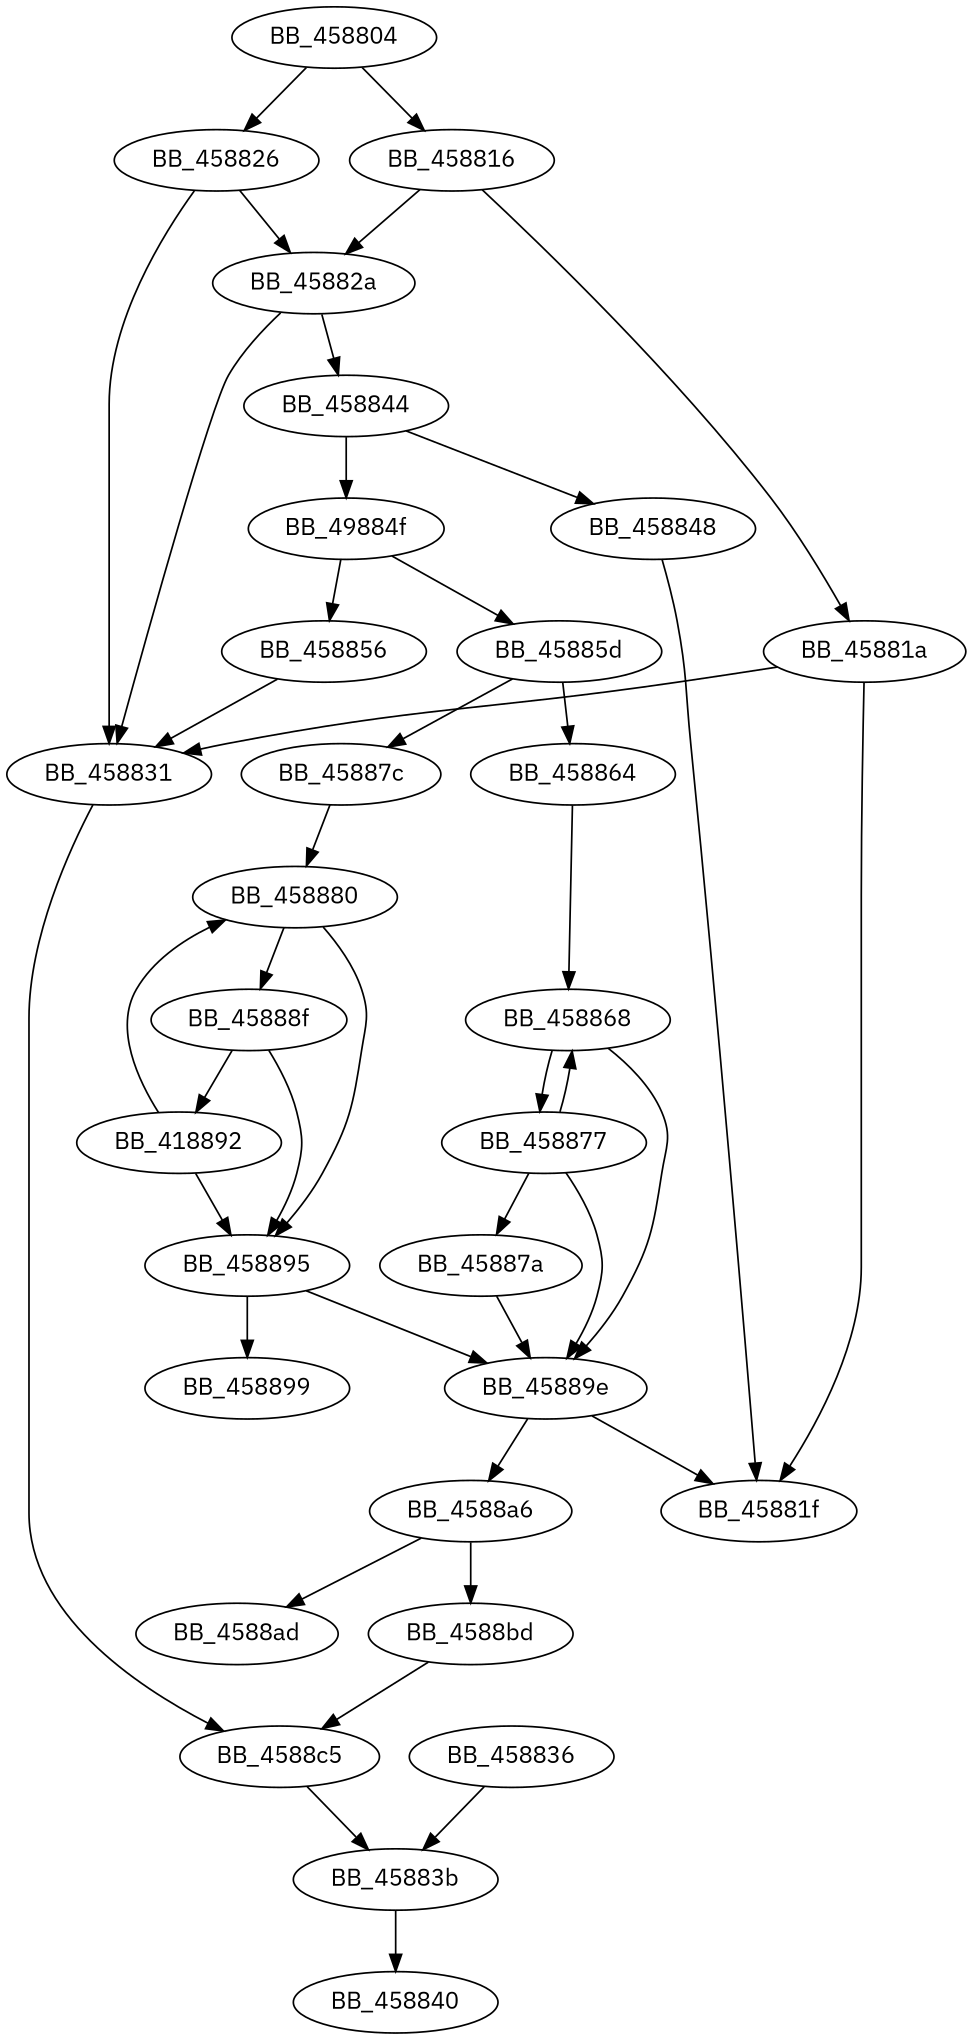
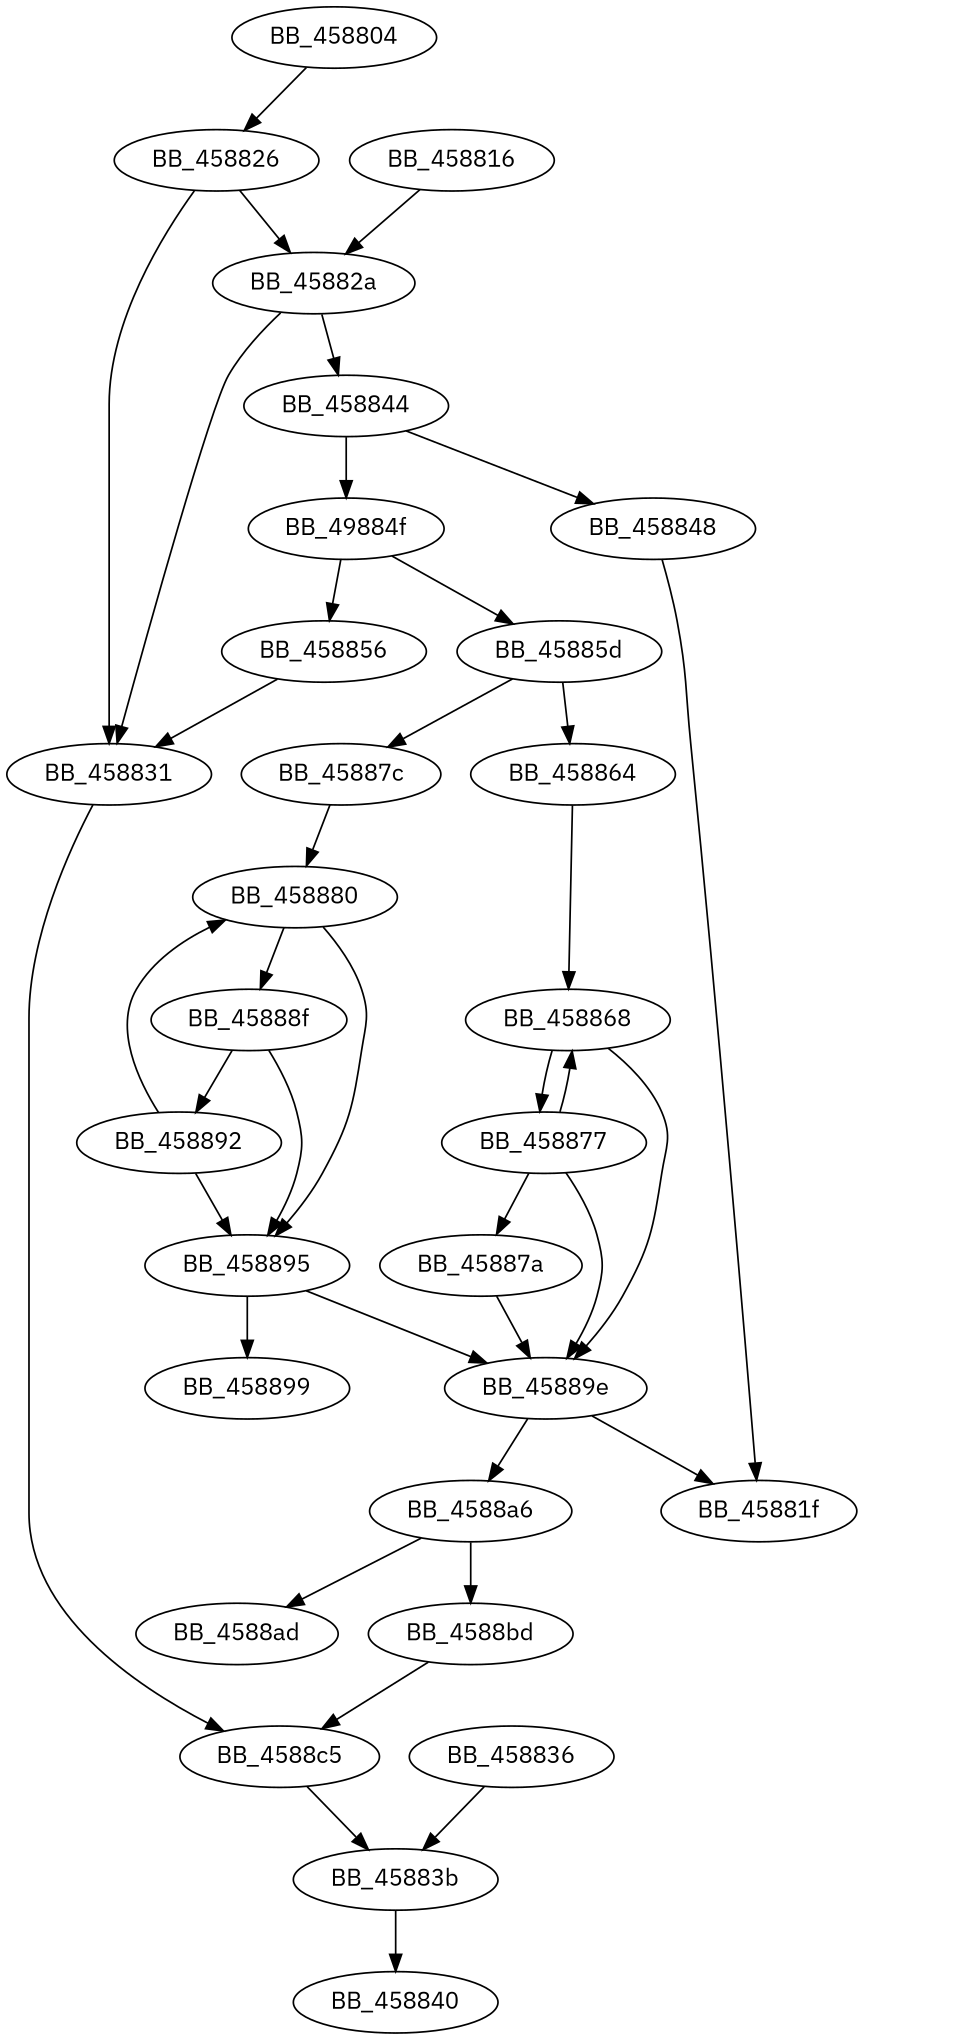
(387, 93) -> none
(865, 652) -> none
(179, 1143) -> (179, 1143)
